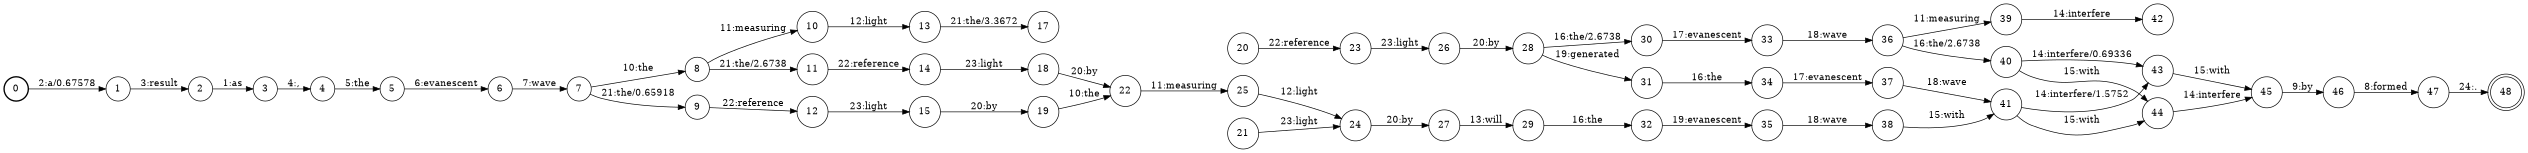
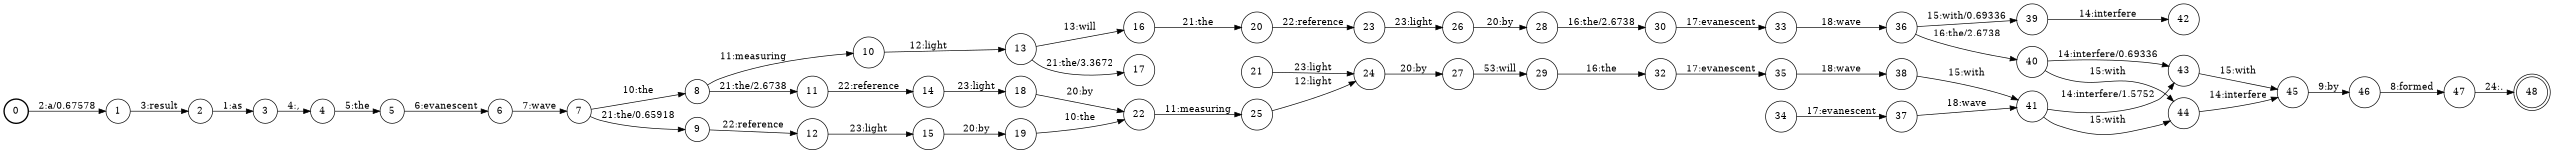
(1947, 19) -> (1967, 16)
none -> (1139, 28)
(1647, 83) -> none
(1486, 120) -> (1500, 69)
(1707, 120) -> (1721, 69)
